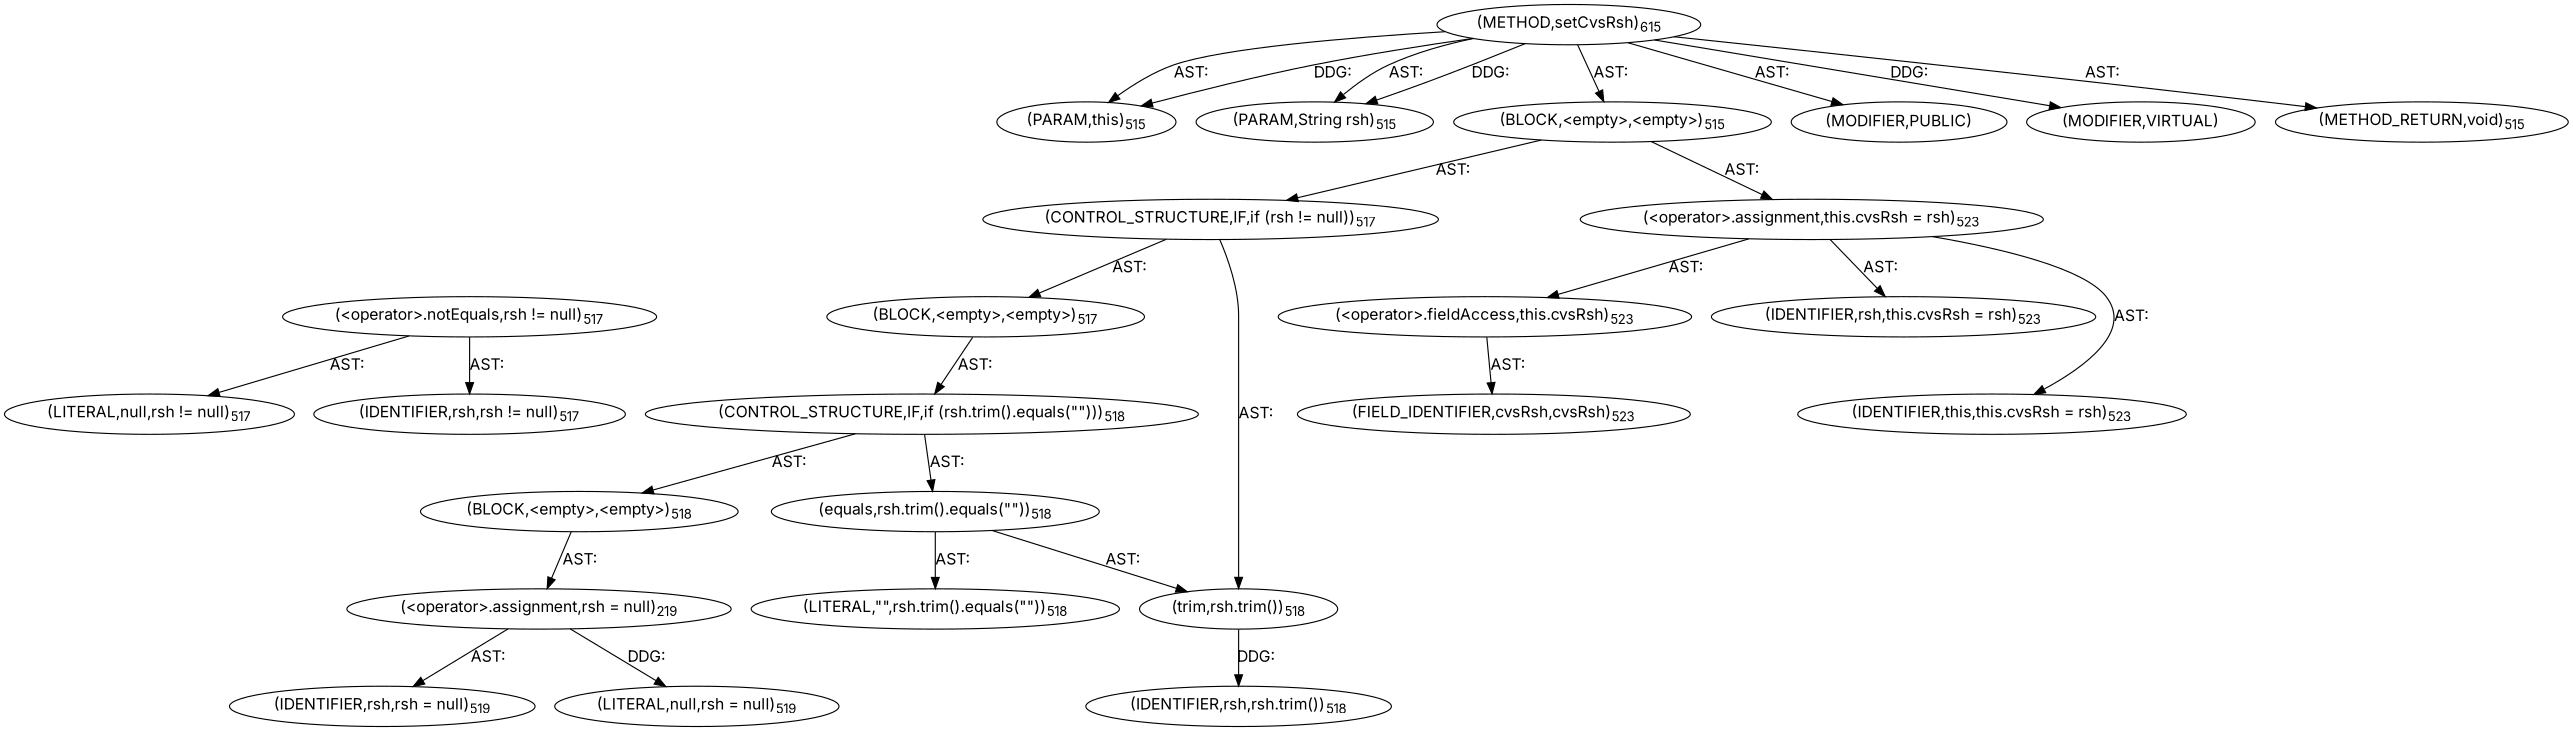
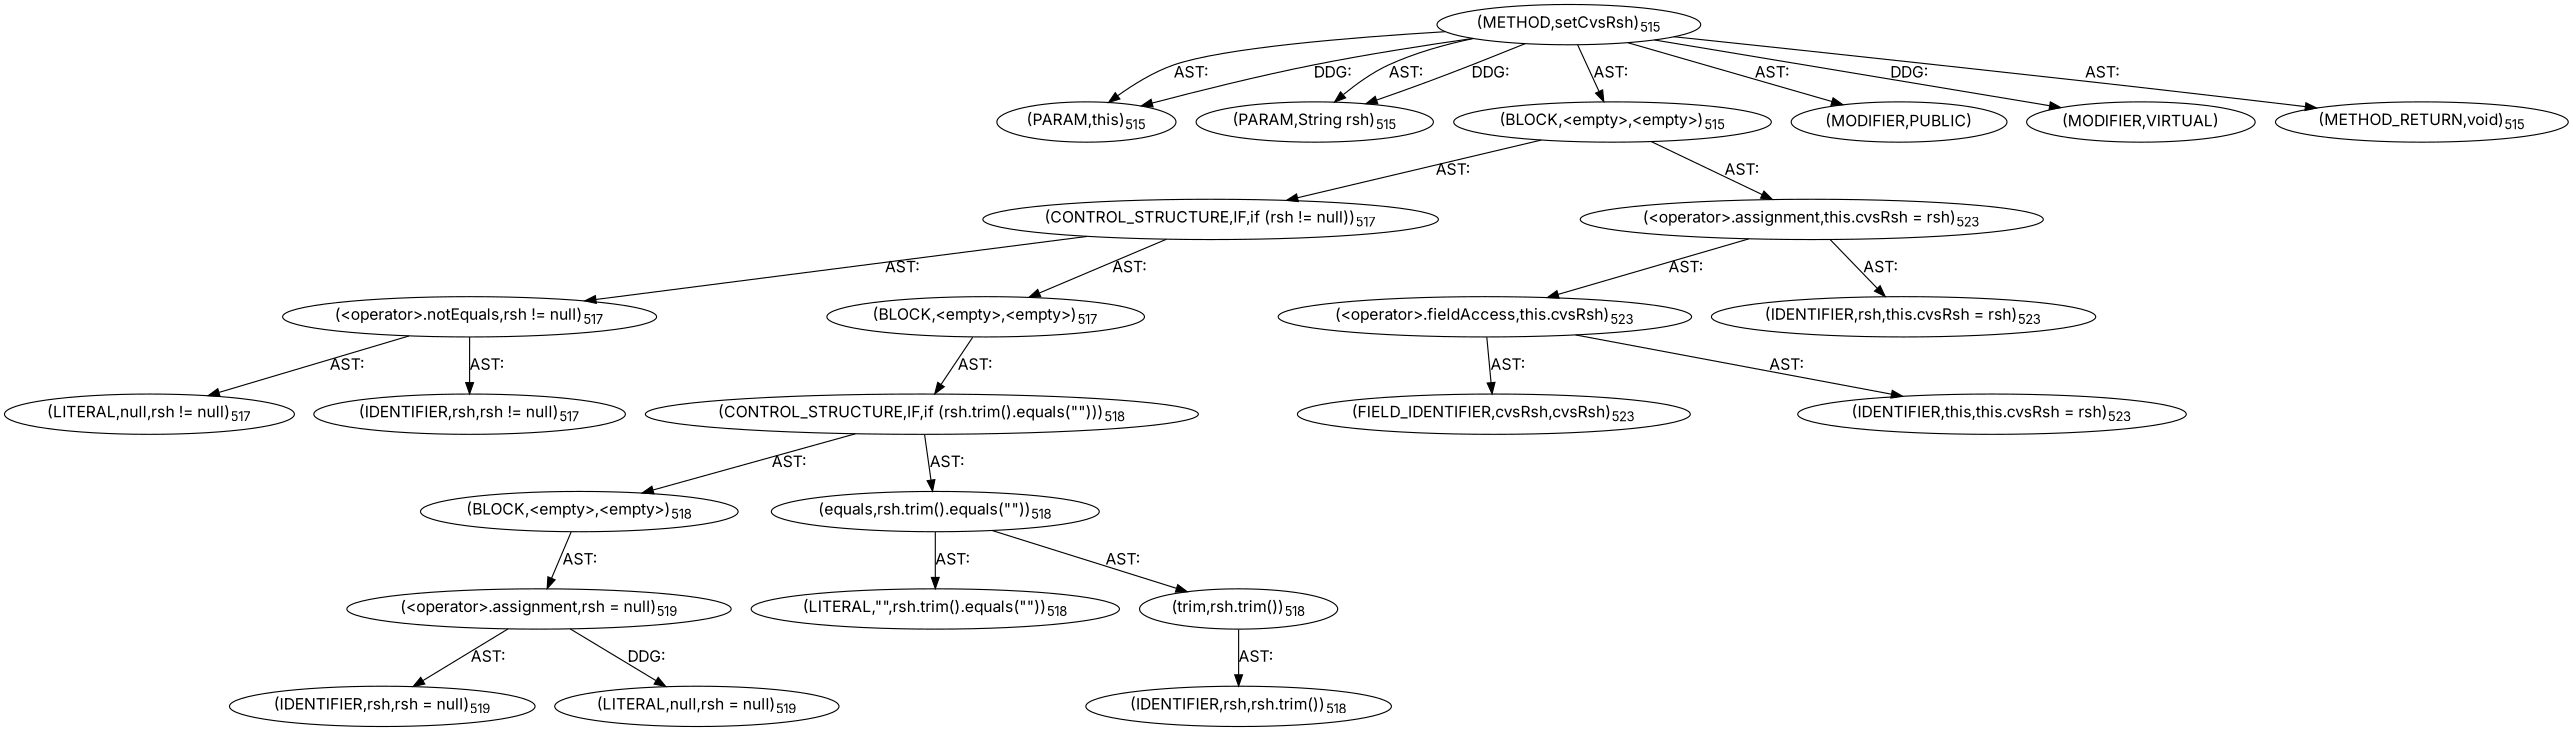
(1651, 23) -> (1651, 23)
(2083, 279) -> (1734, 365)
(1239, 407) -> (842, 268)
(667, 607) -> (667, 607)
(1258, 658) -> (1258, 658)
